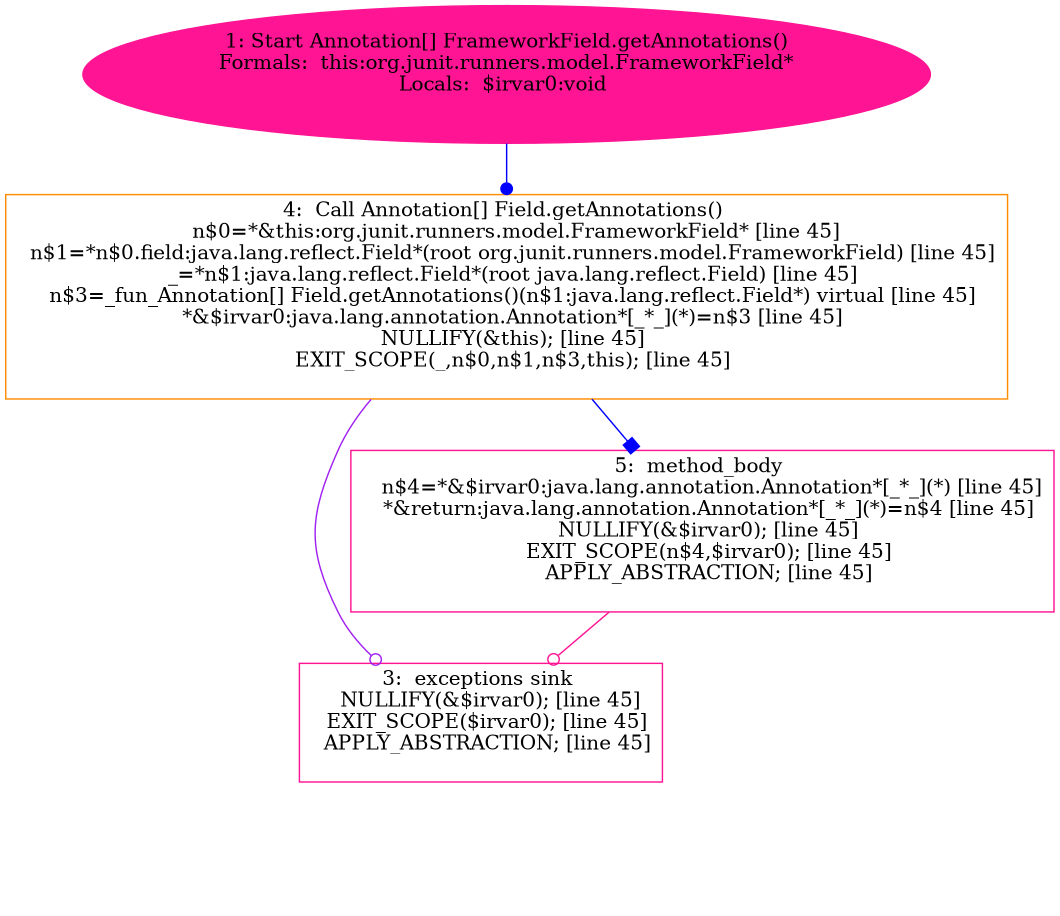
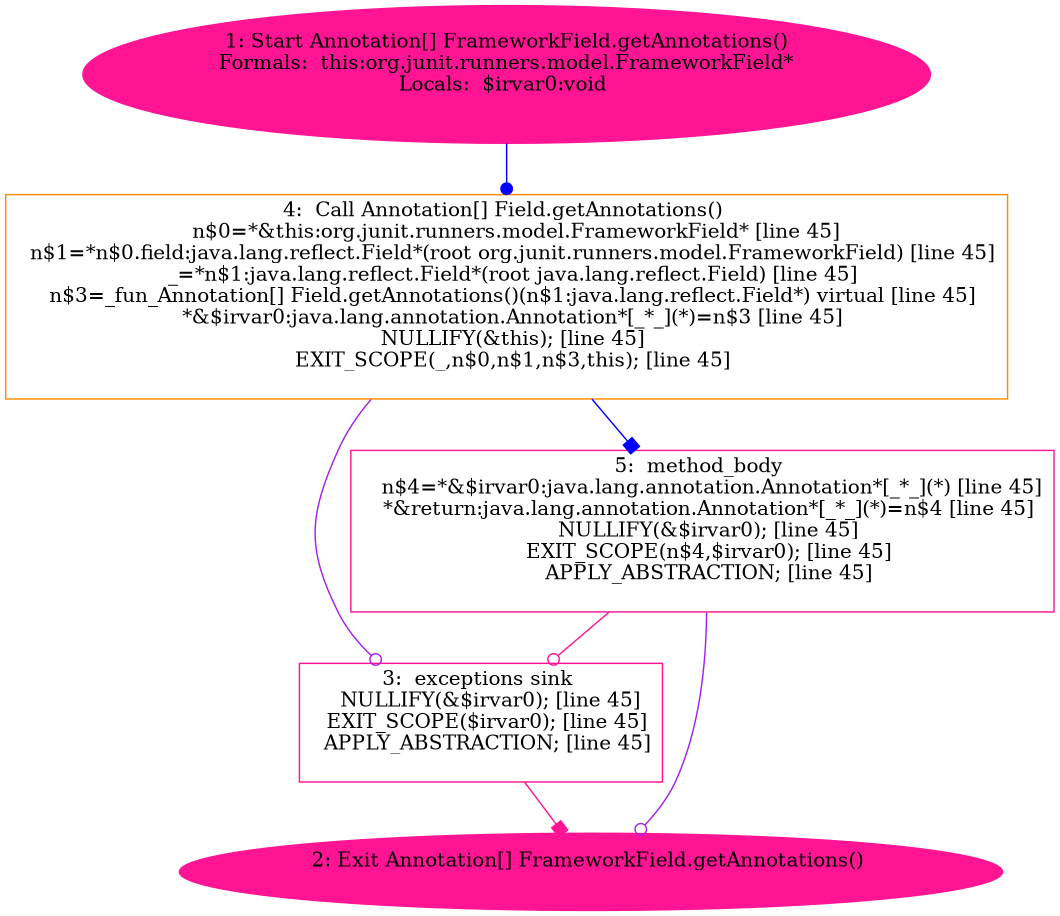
none -> (591, 872)
